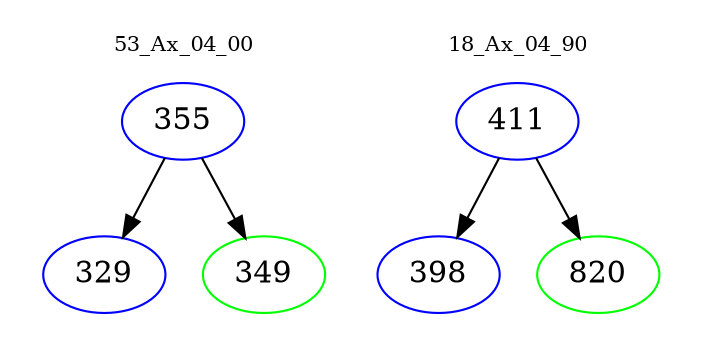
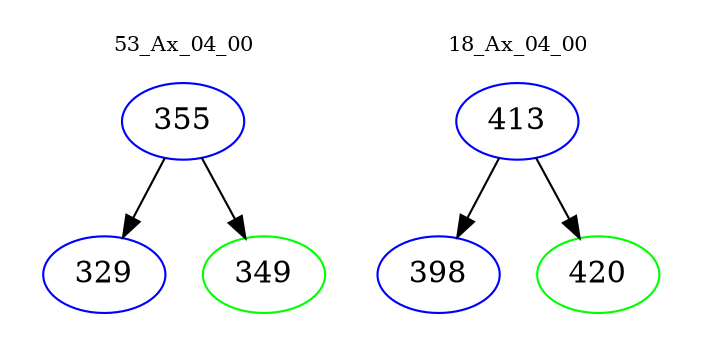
(518, 46) -> (518, 46)
(517, 121) -> (517, 121)
(598, 275) -> (598, 275)
